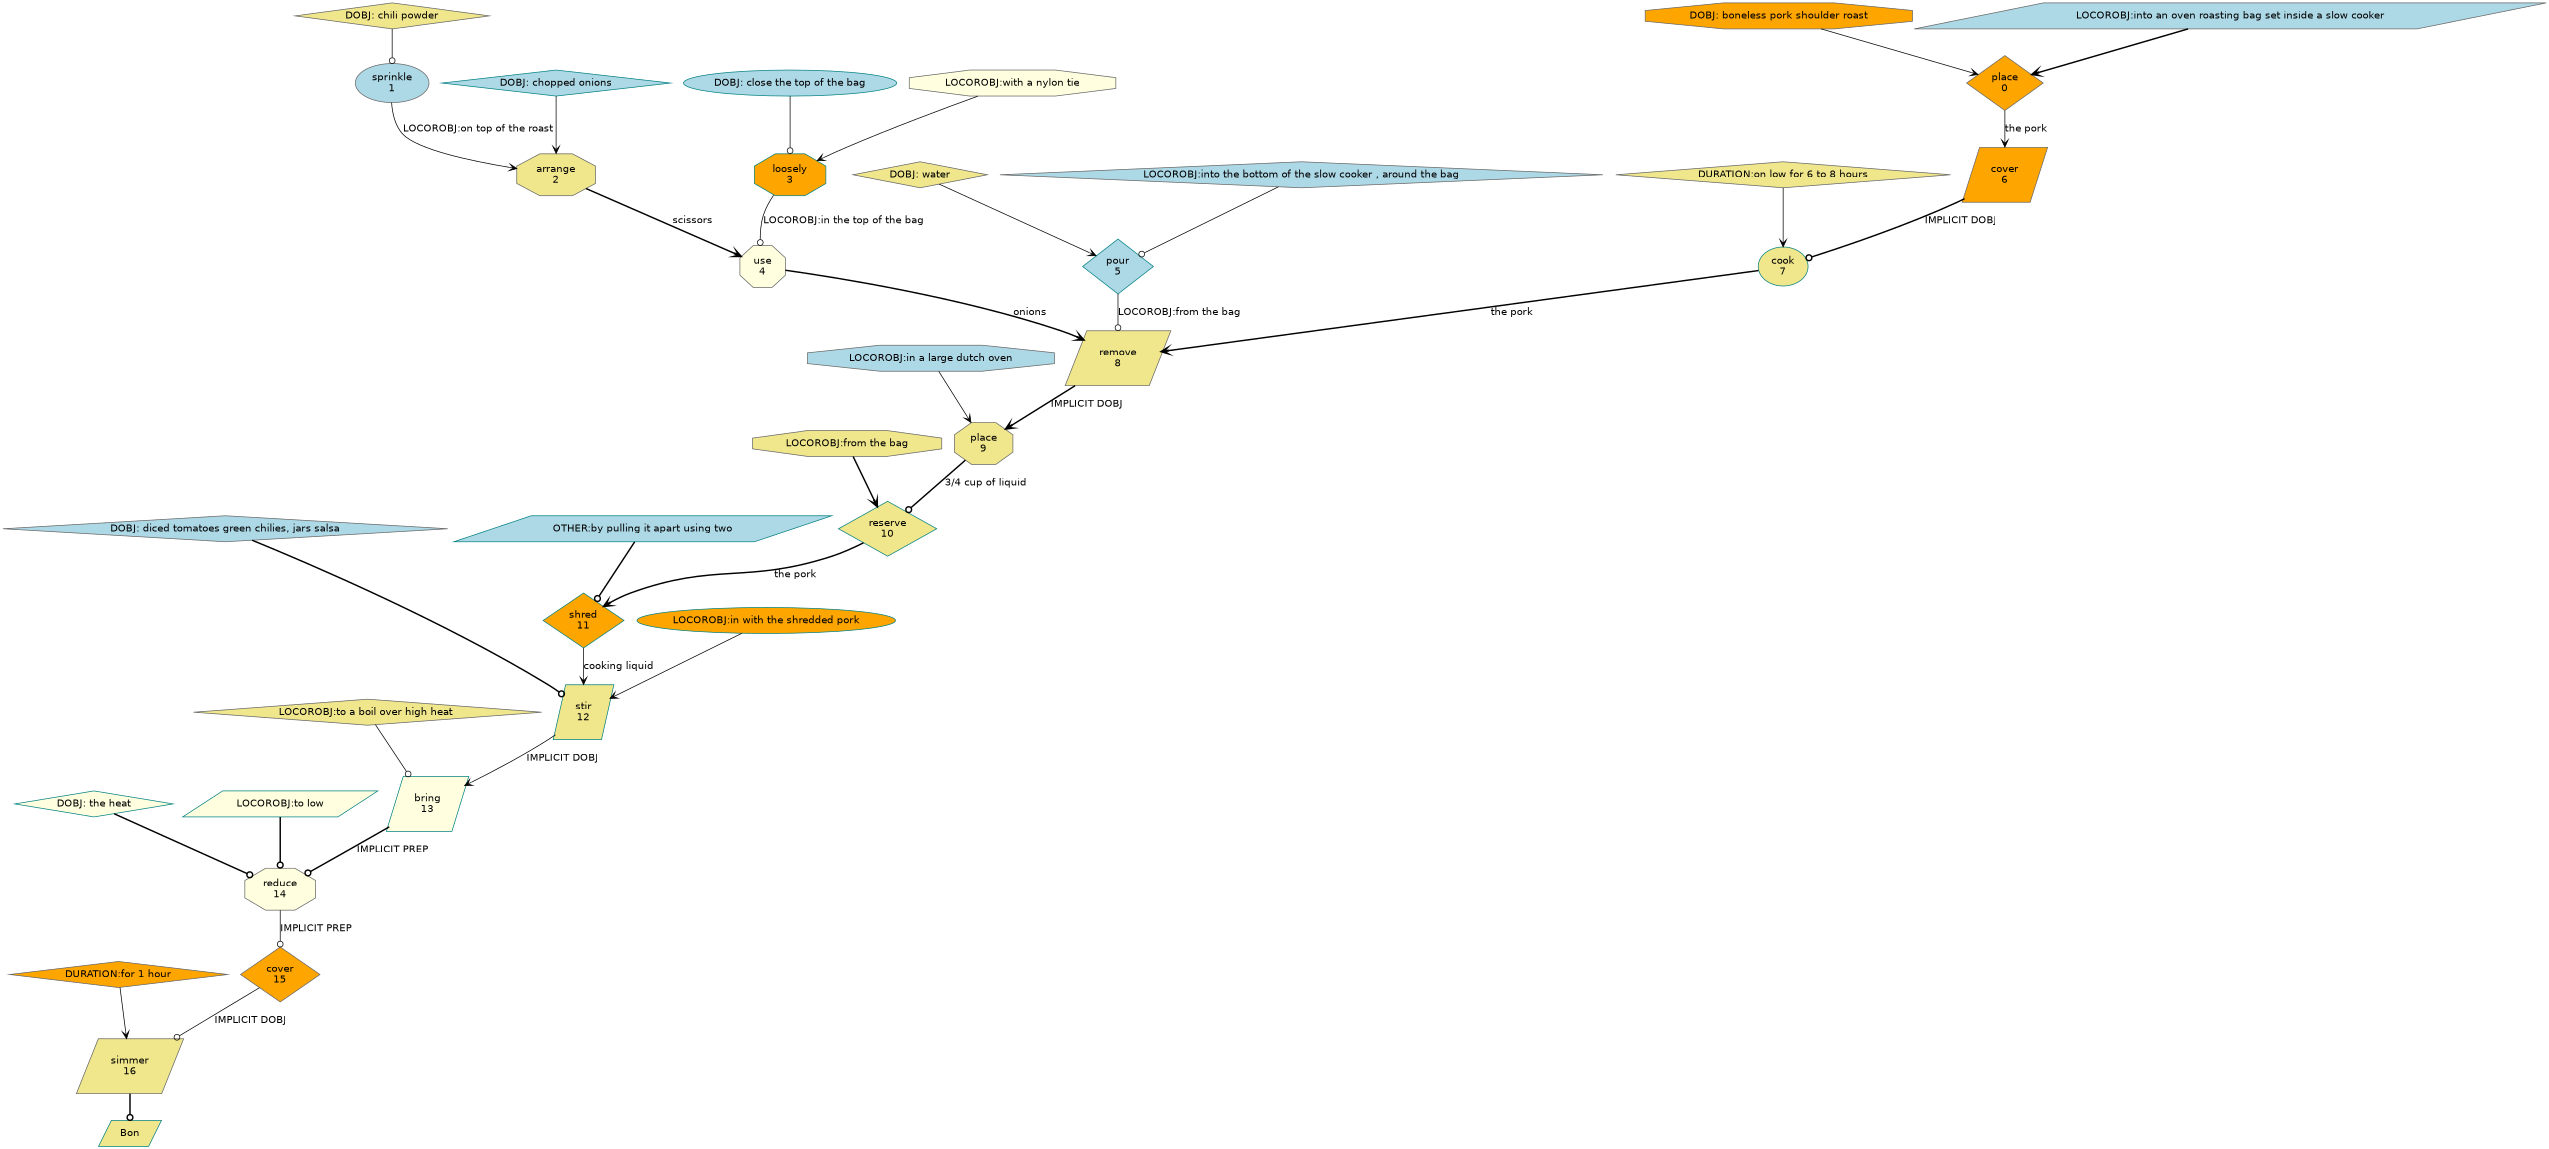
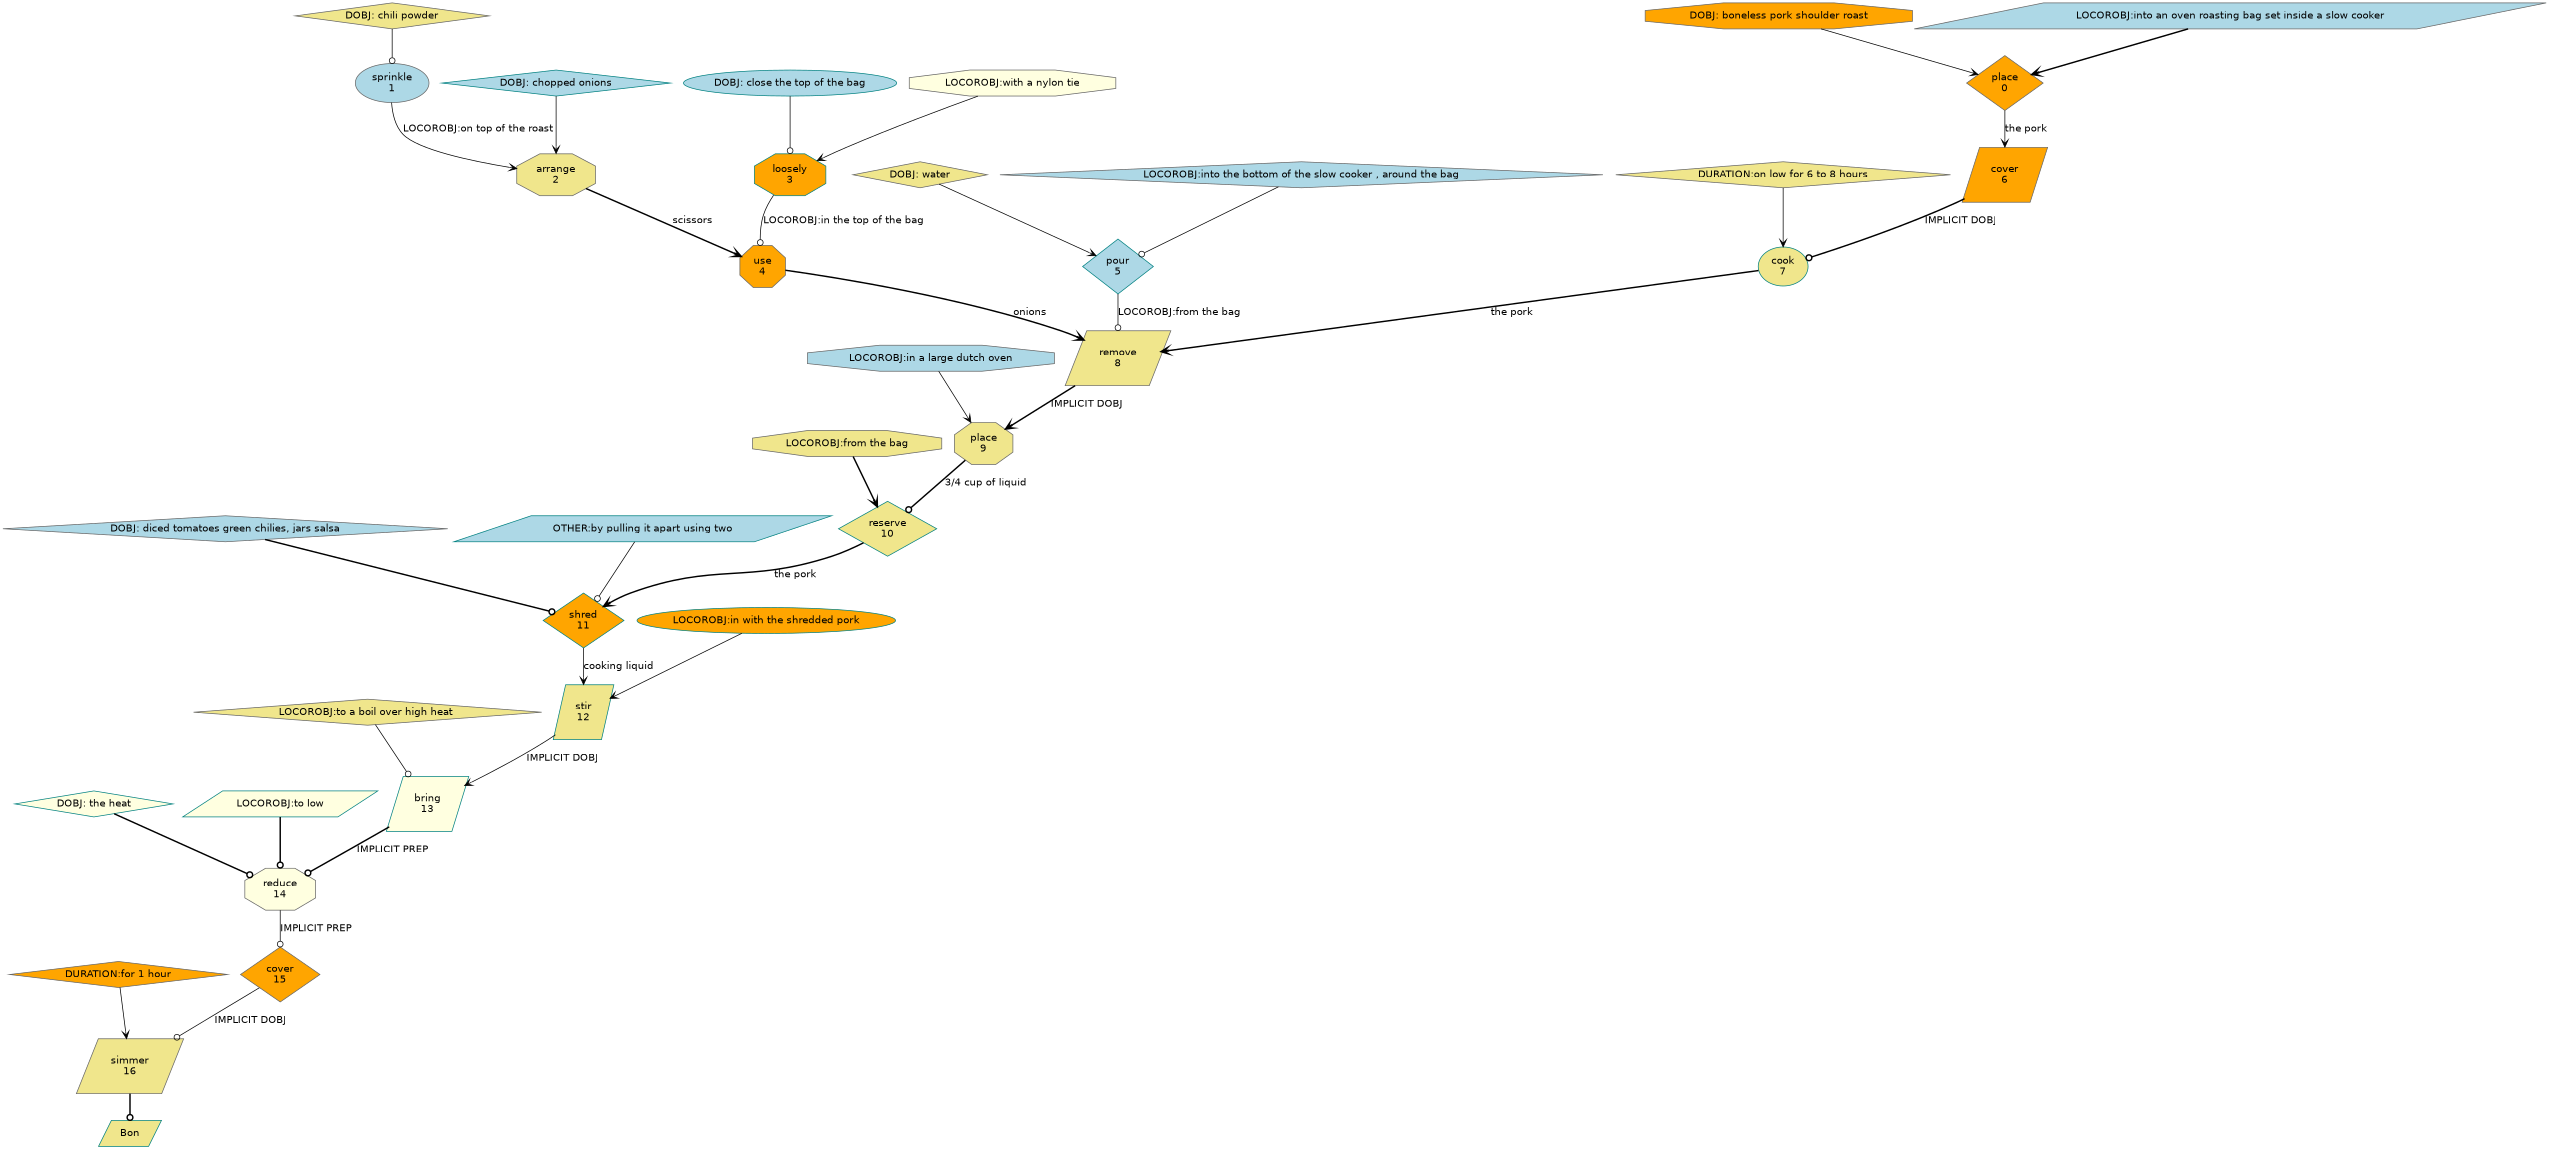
(763, 266) -> (763, 266)
(617, 569) -> (617, 569)
(409, 610) -> (407, 575)
